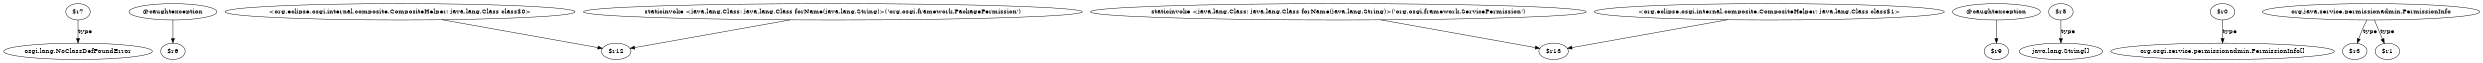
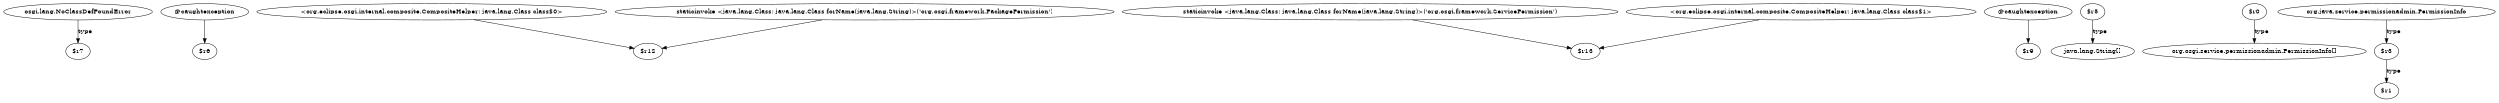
(78, 29) -> (78, 29)
(2378, 30) -> (2387, 69)
